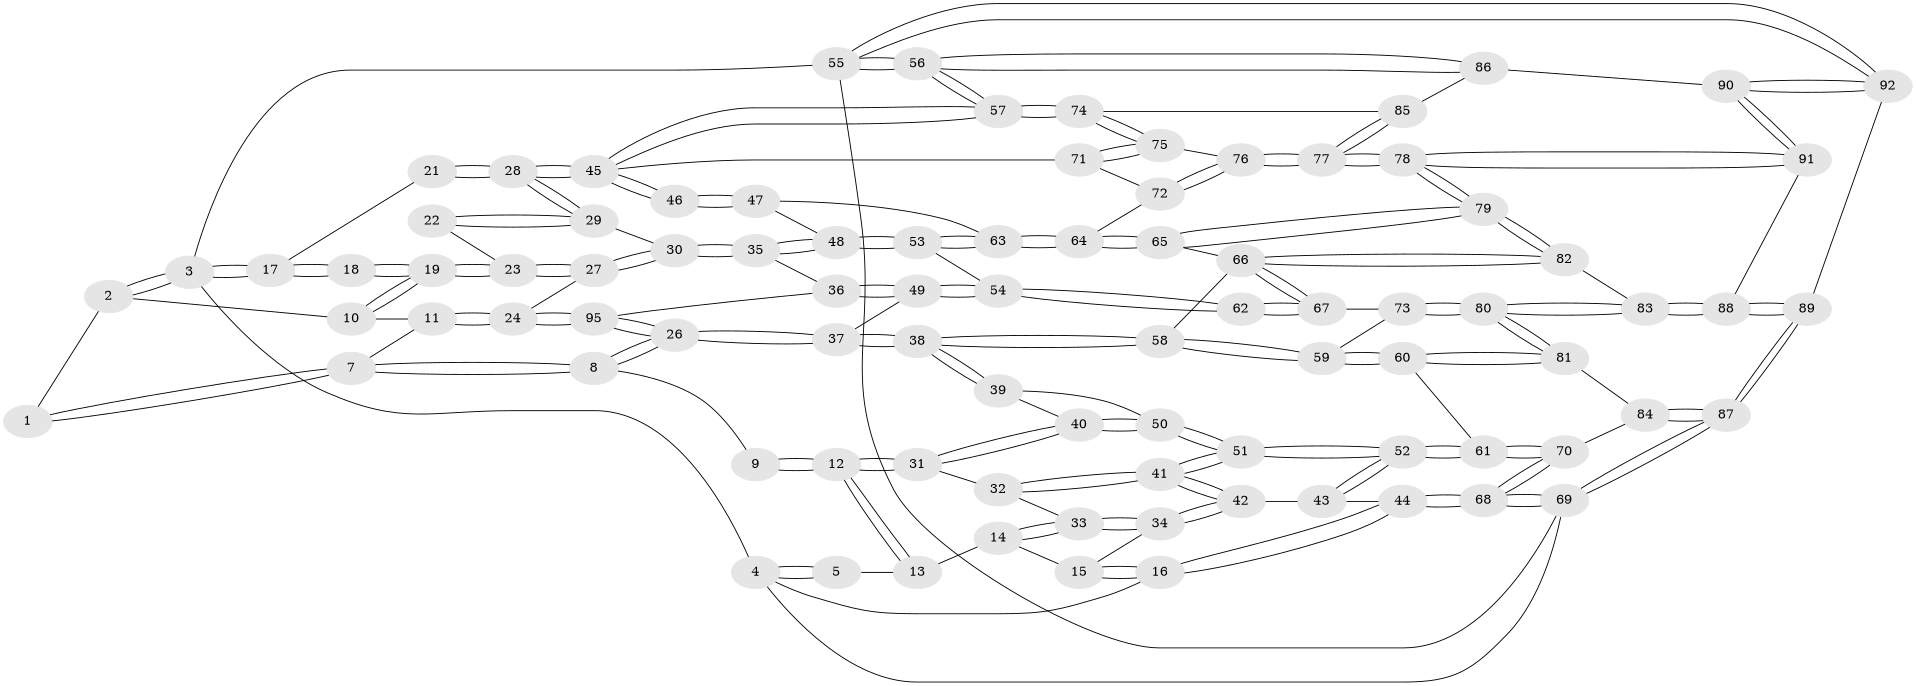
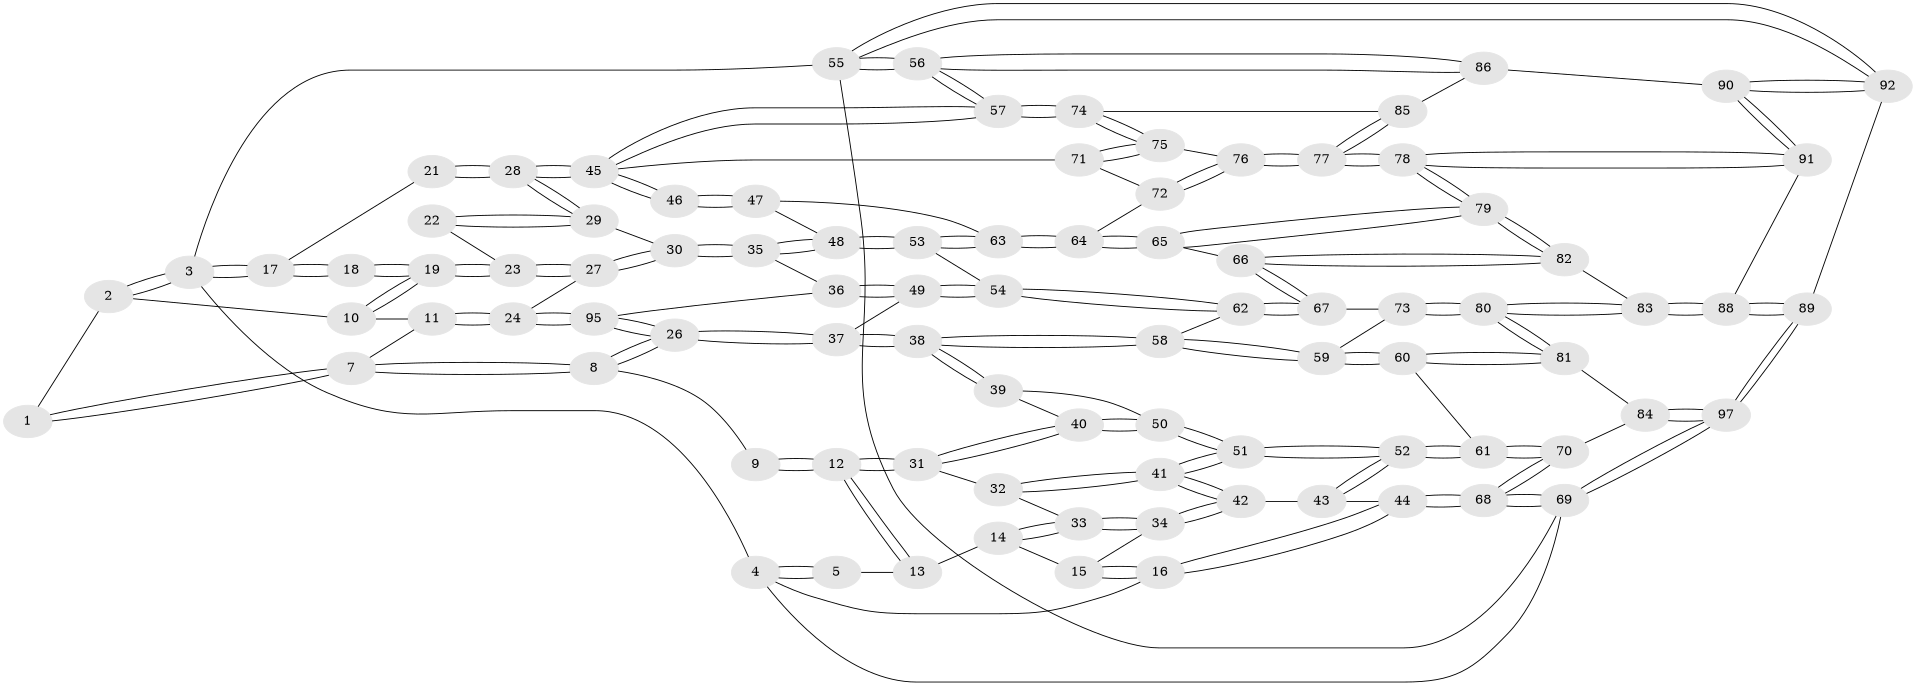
(1206, 296) -> (1201, 325)
(1726, 415) -> (1726, 415)
